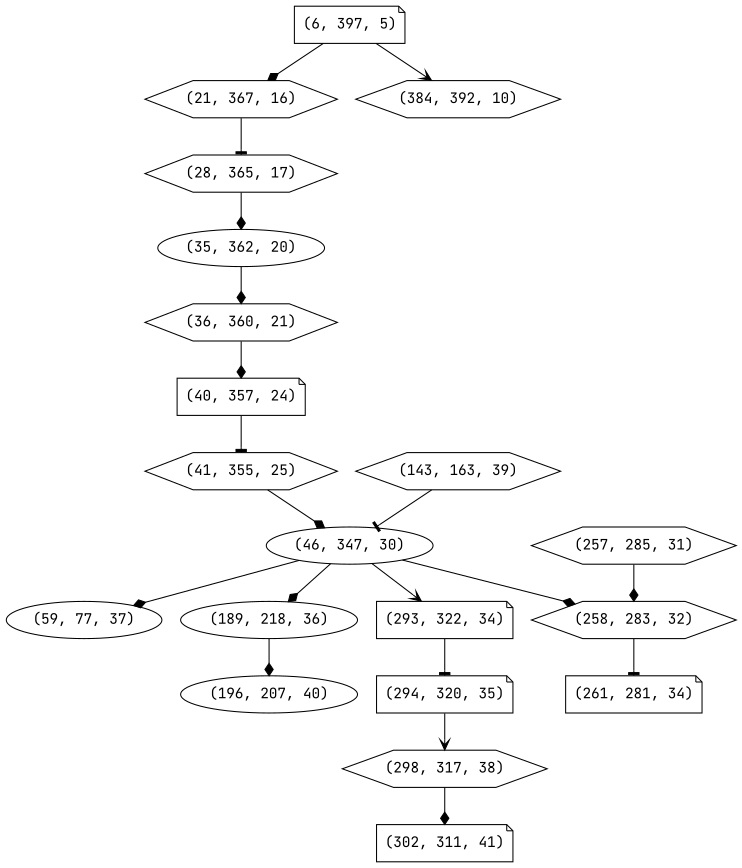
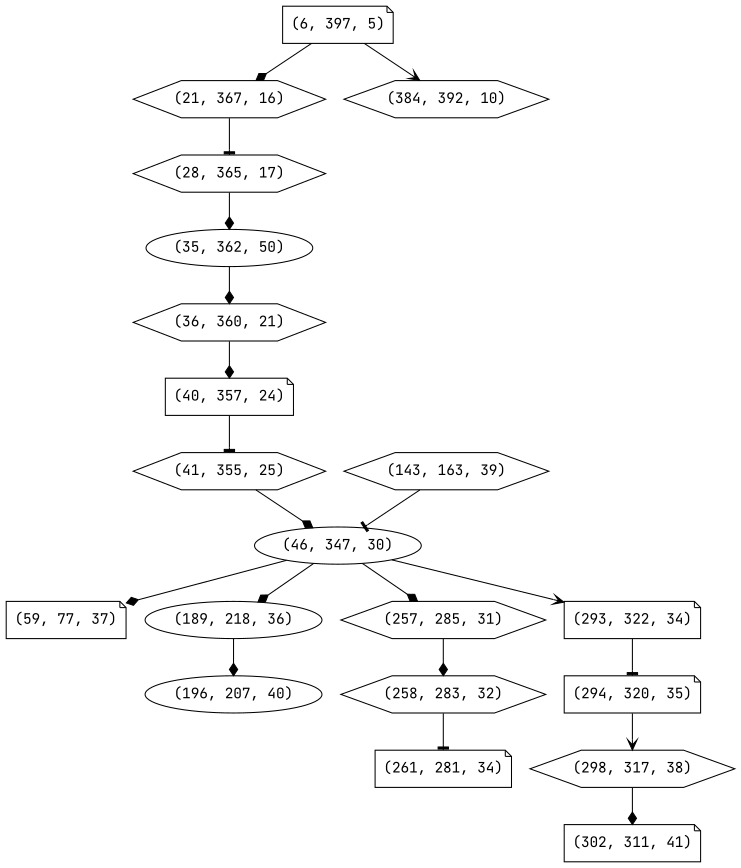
(241, 248) -> (229, 248)
(483, 580) -> (385, 579)
(84, 620) -> (66, 620)
